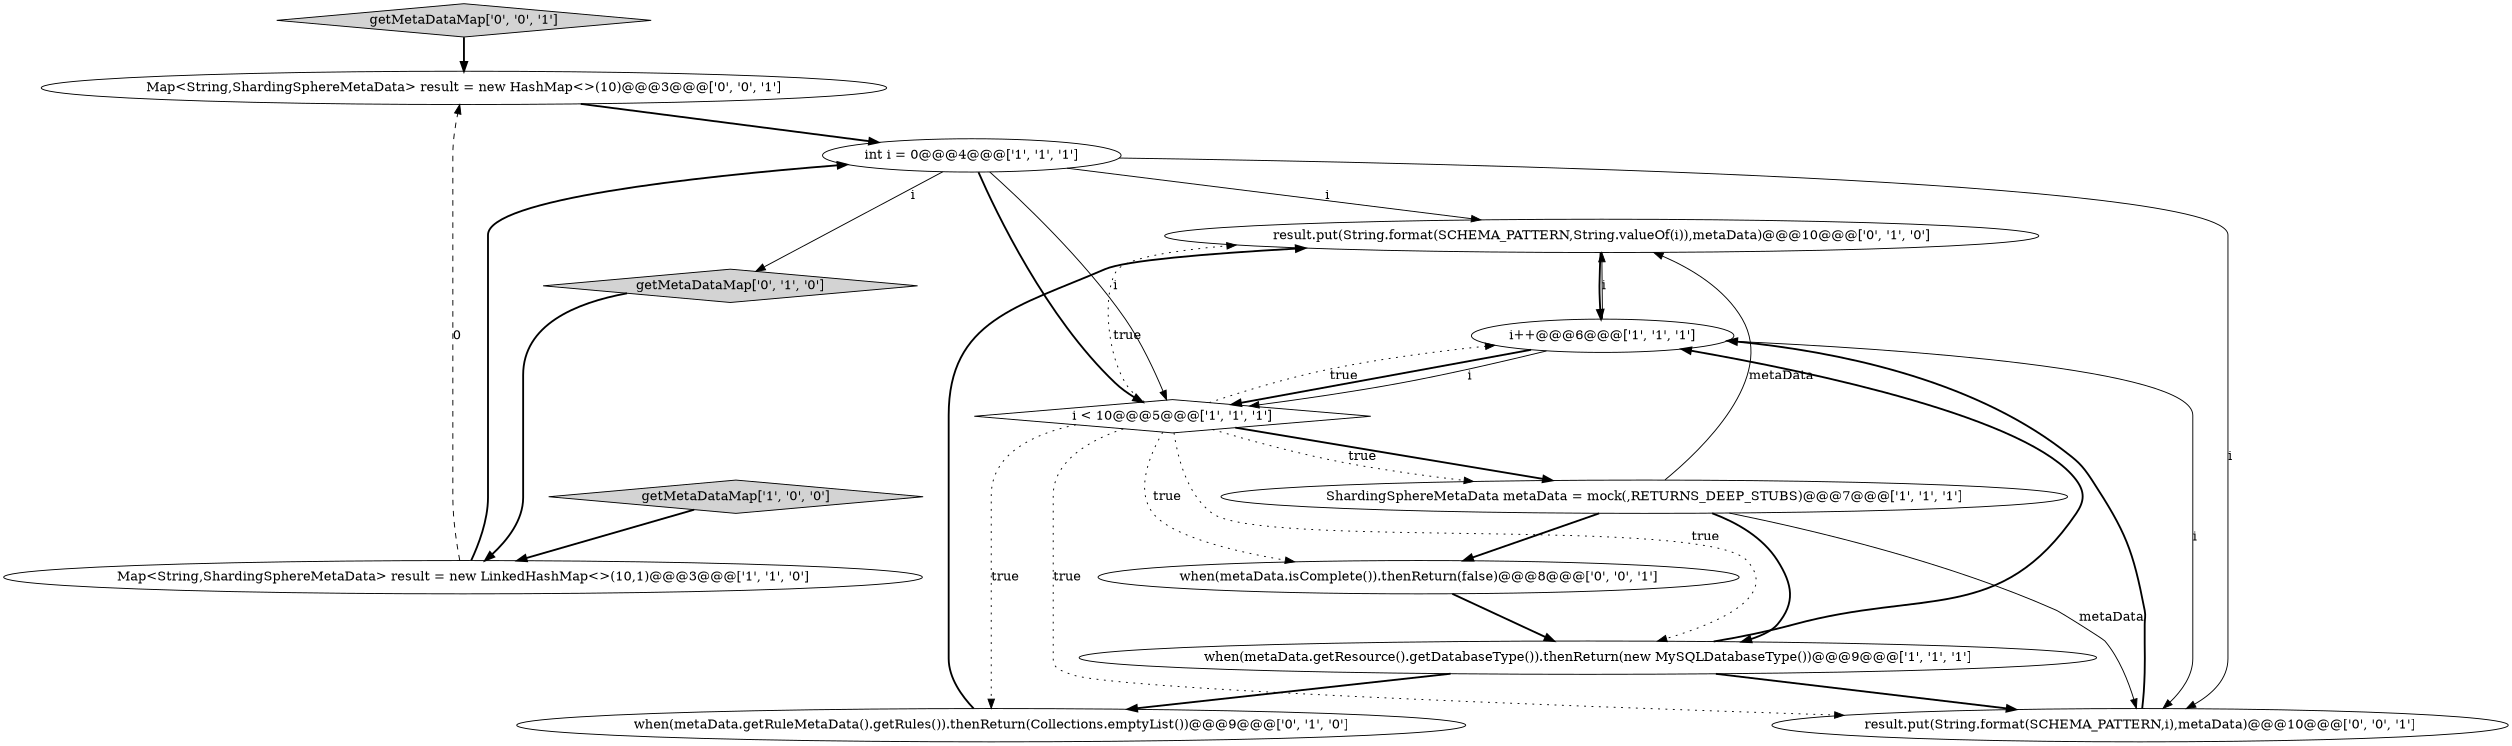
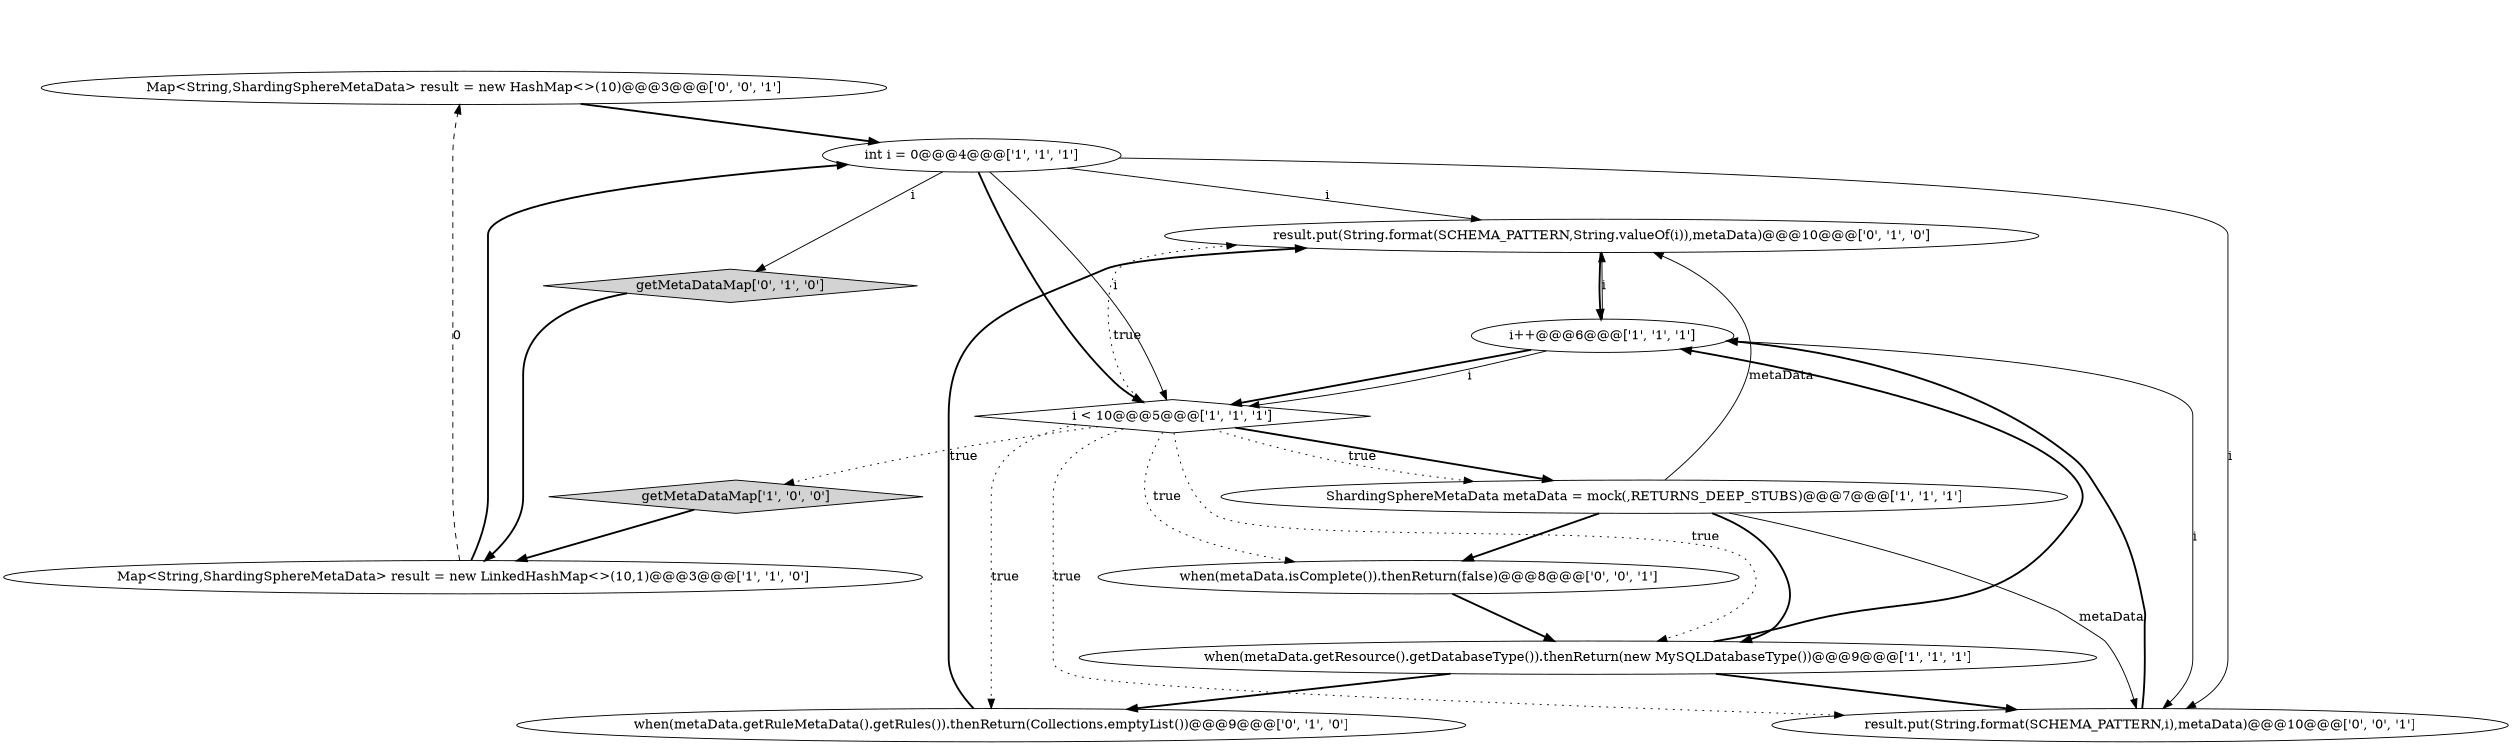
(464, 20) -> none
(1346, 366) -> (937, 452)
